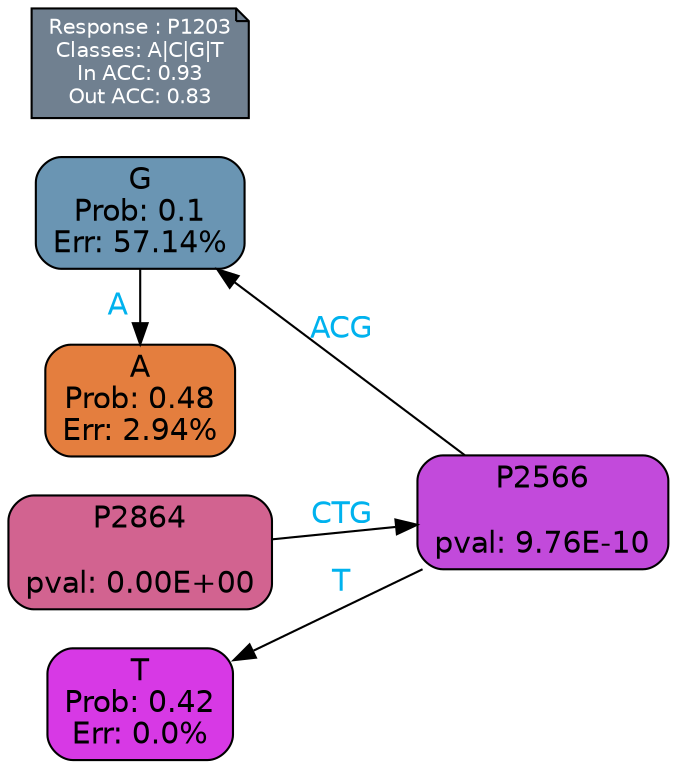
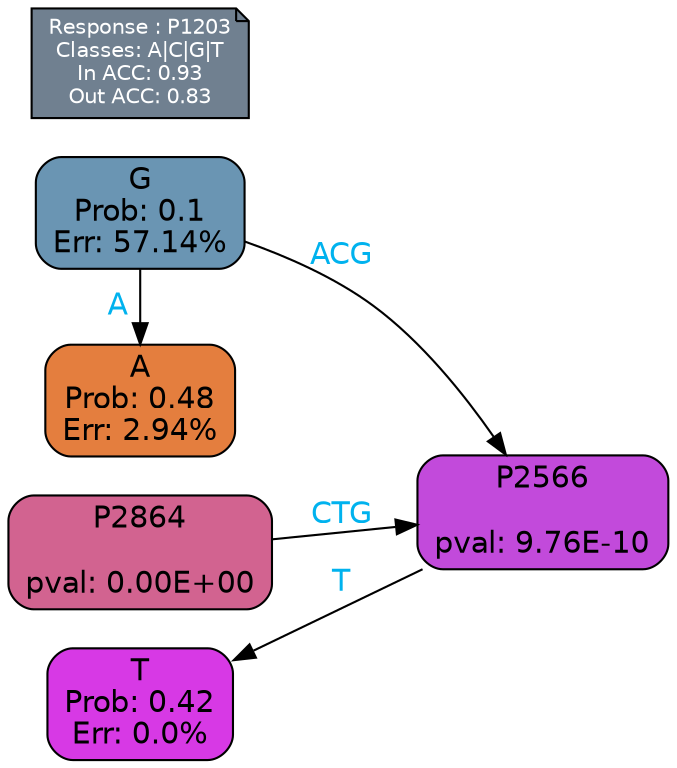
(350, 369) -> (387, 316)
